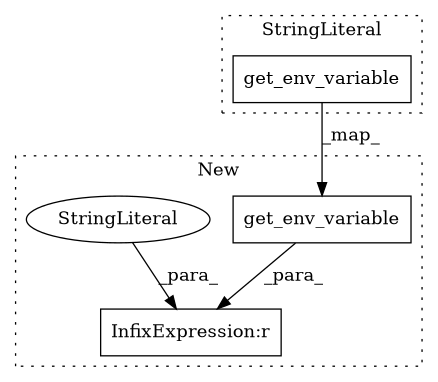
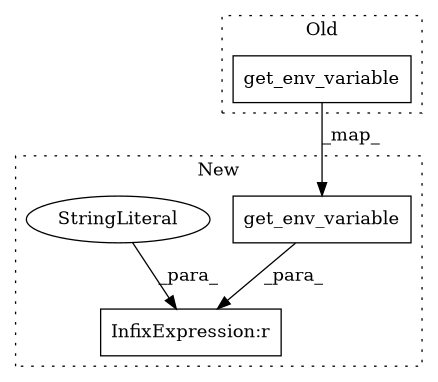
(322, 31) -> (322, 31)
